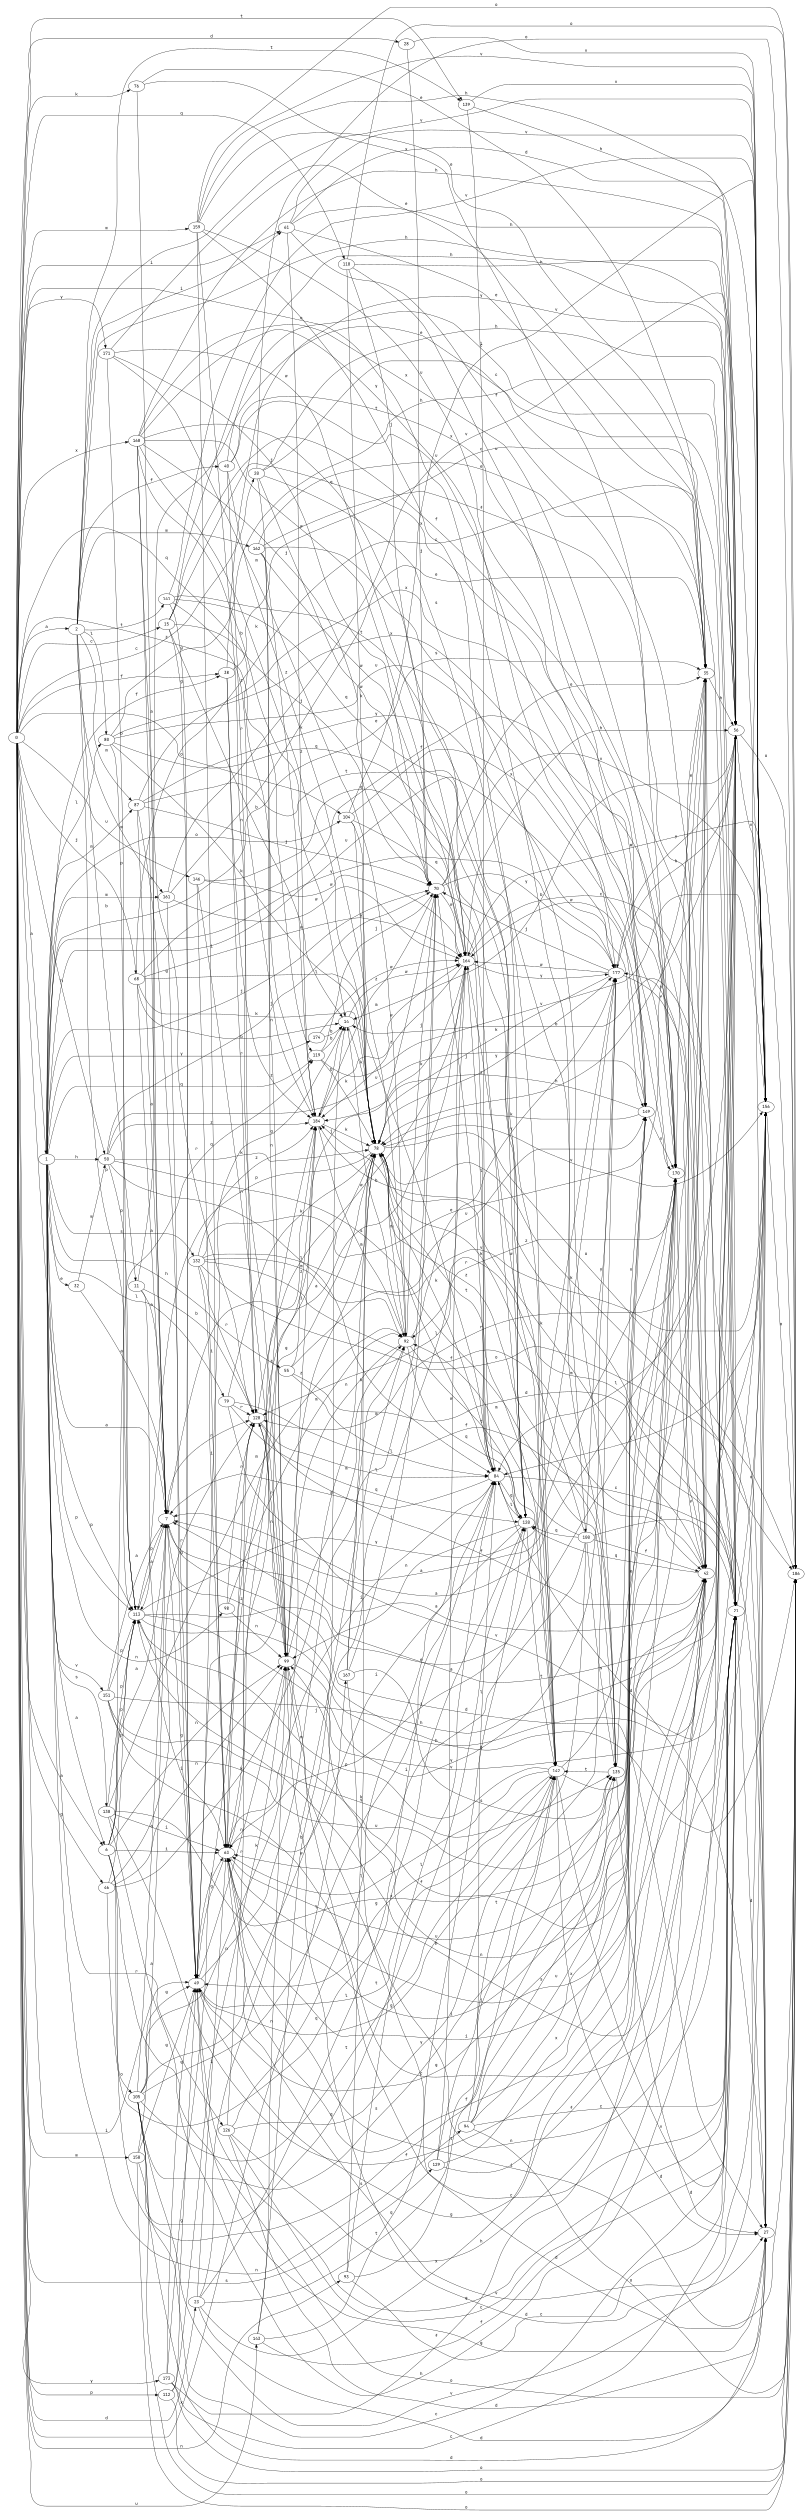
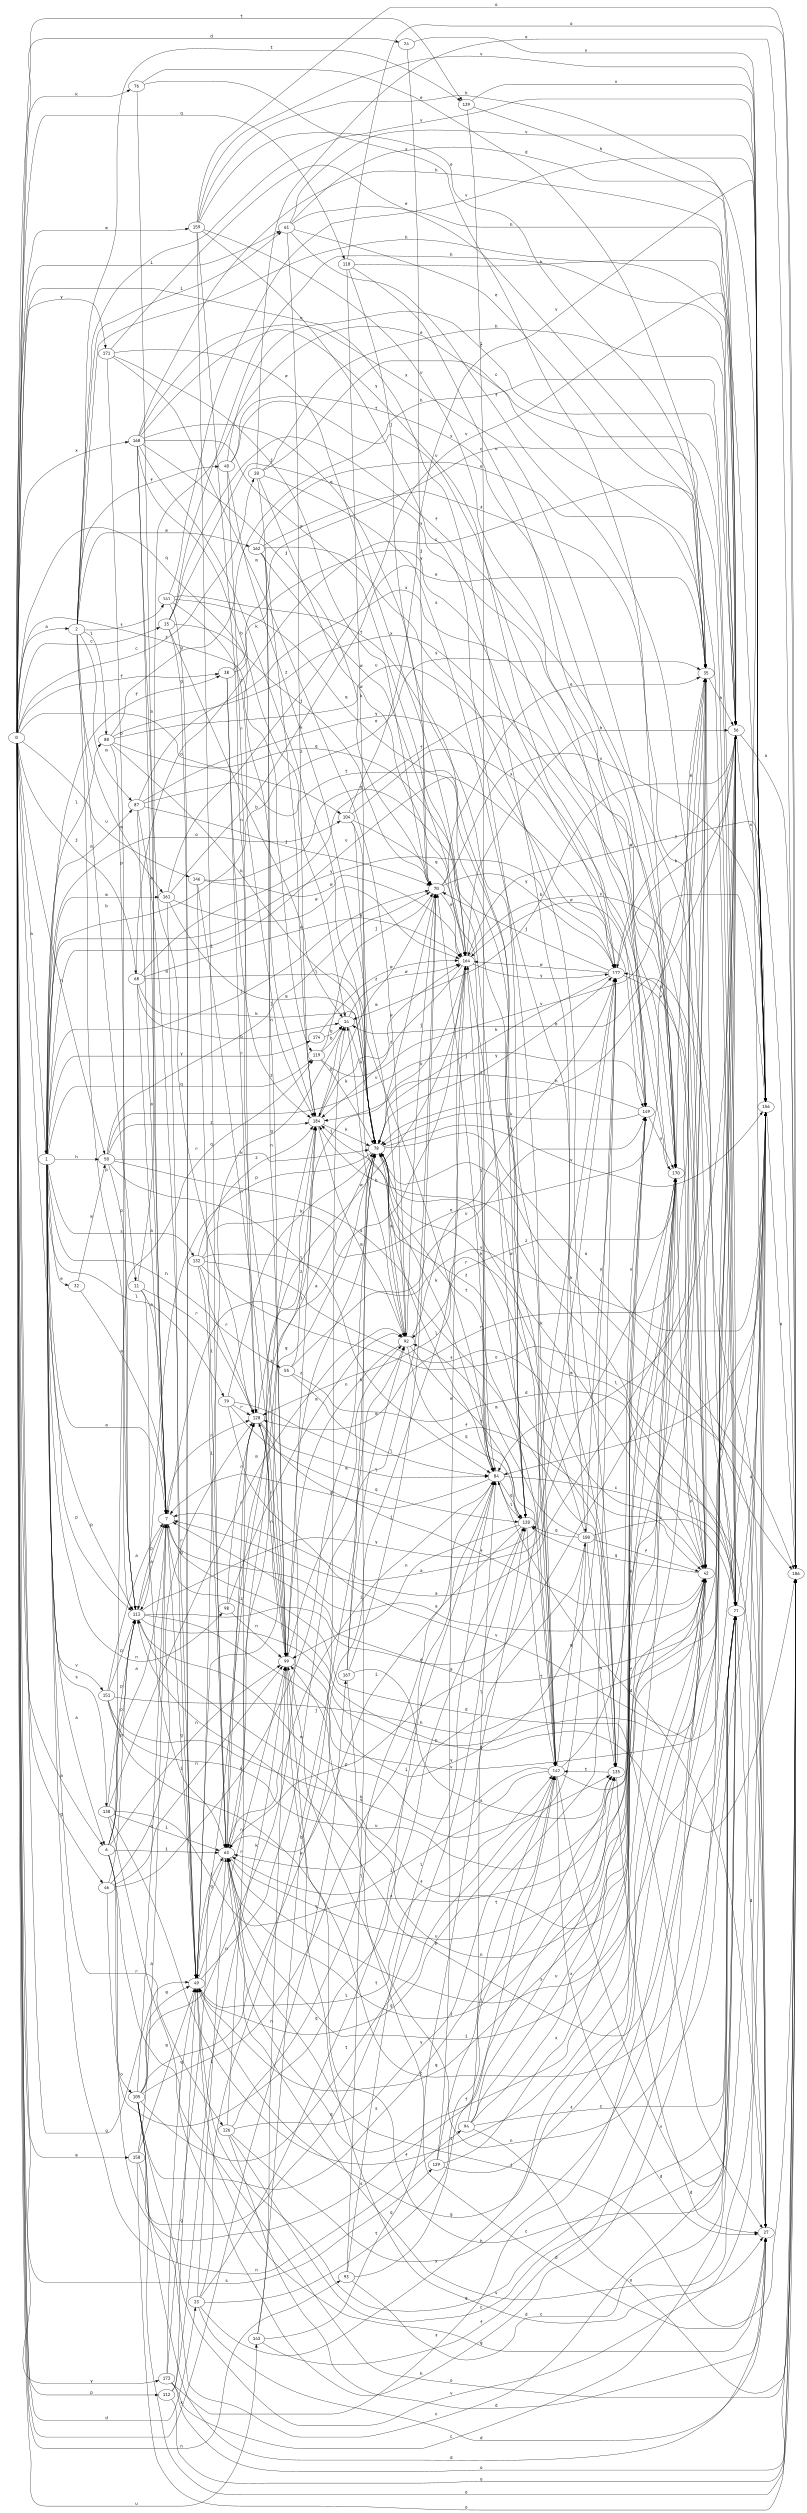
(406, 44) -> (406, 44)
(505, 302) -> (479, 640)
(316, 1279) -> (364, 1088)
(197, 1314) -> (197, 1314)
(384, 1907) -> (571, 1656)
(107, 2131) -> (107, 2131)
(563, 2192) -> (734, 2106)
